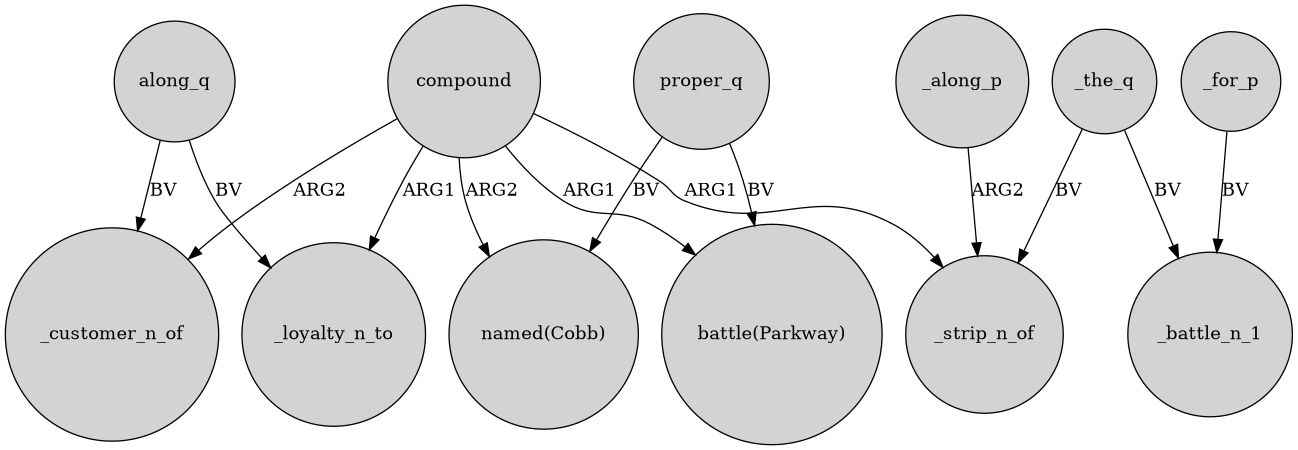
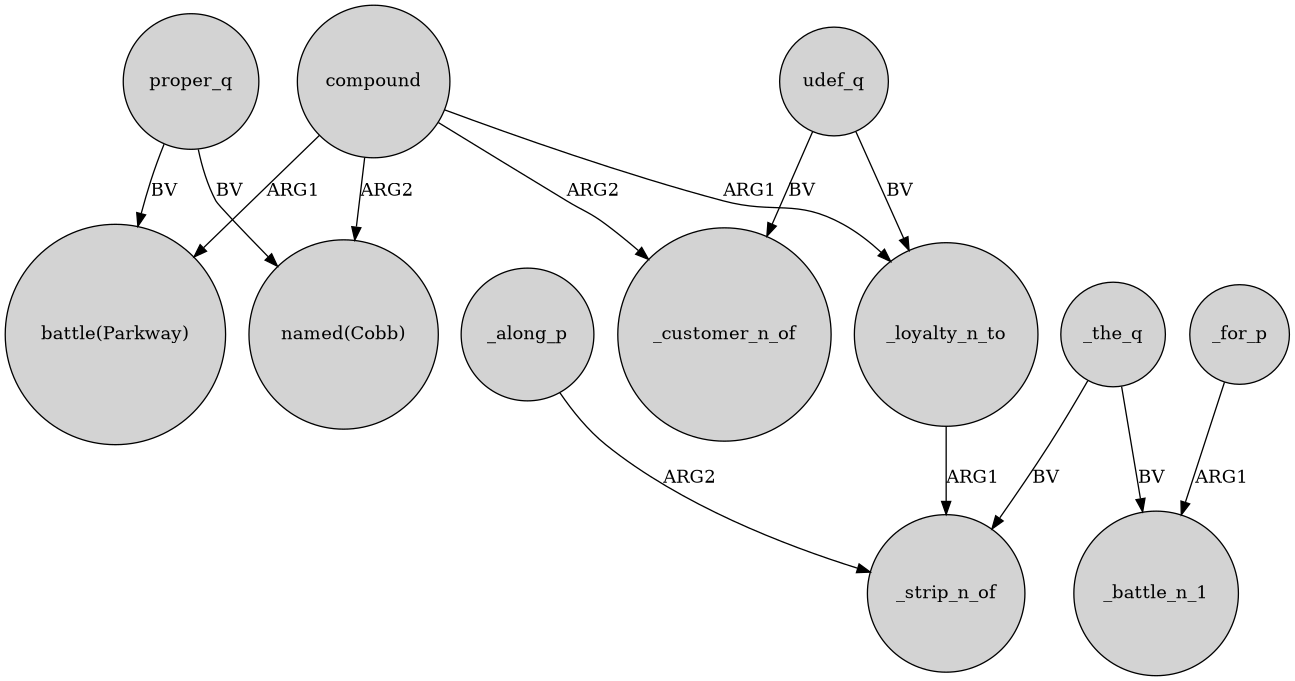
(175, 81) -> (834, 81)
(1236, 191) -> (1222, 478)
(729, 212) -> (946, 464)
